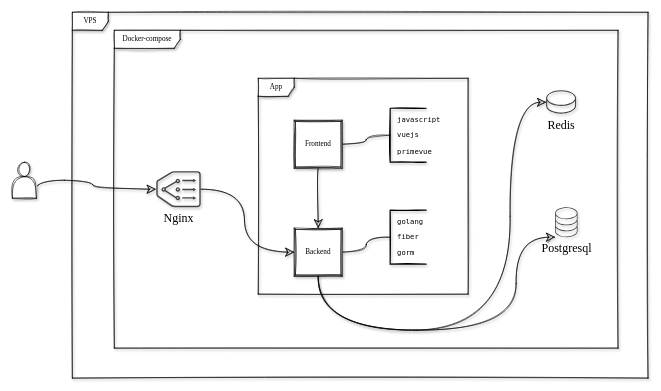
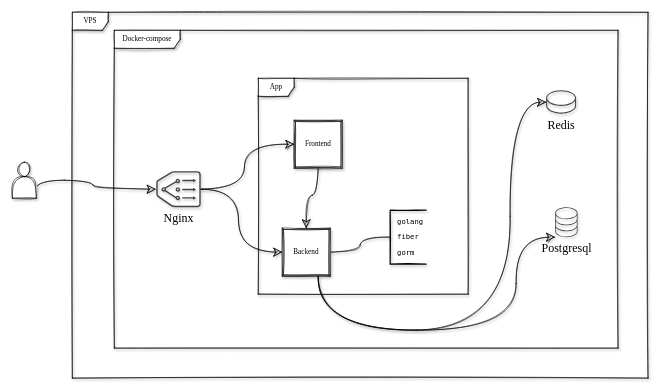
(408, 135) -> none
(366, 140) -> none
none -> (246, 160)
(318, 252) -> (306, 252)
